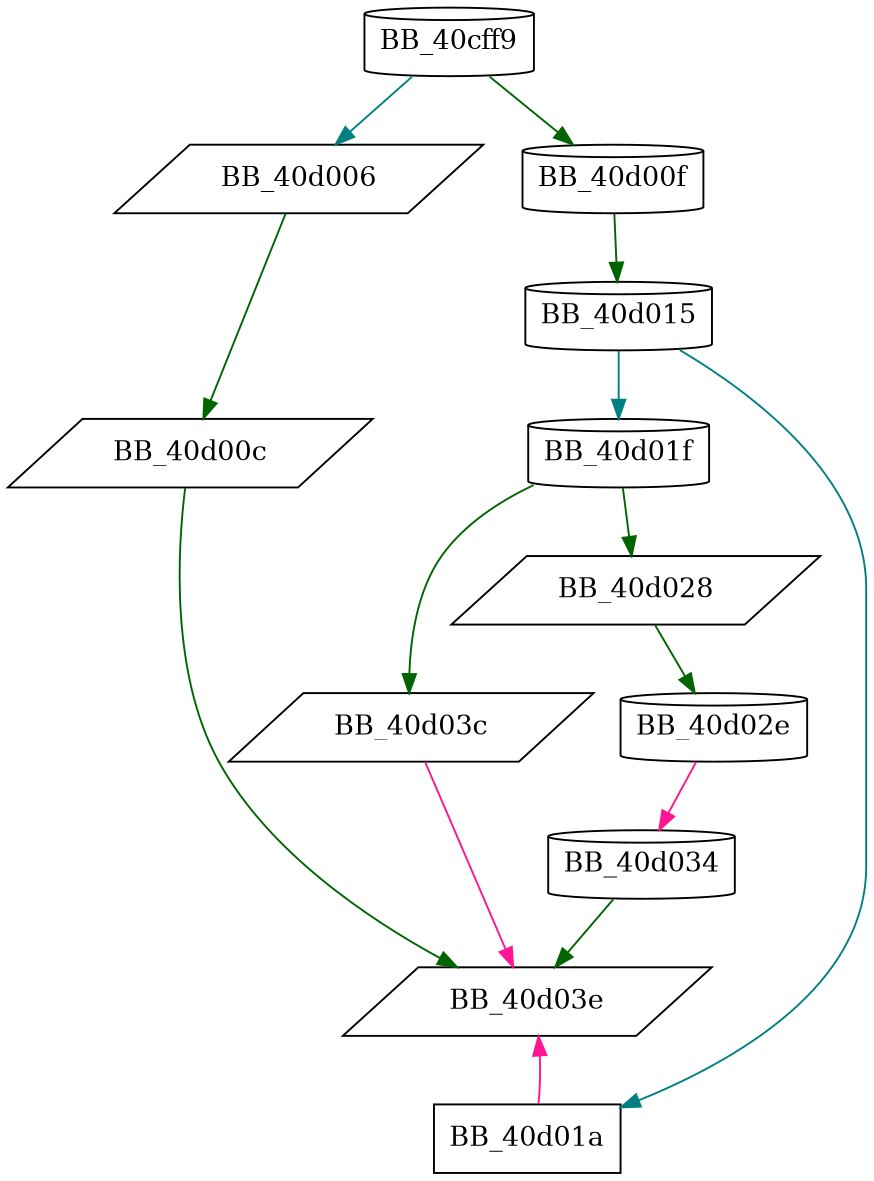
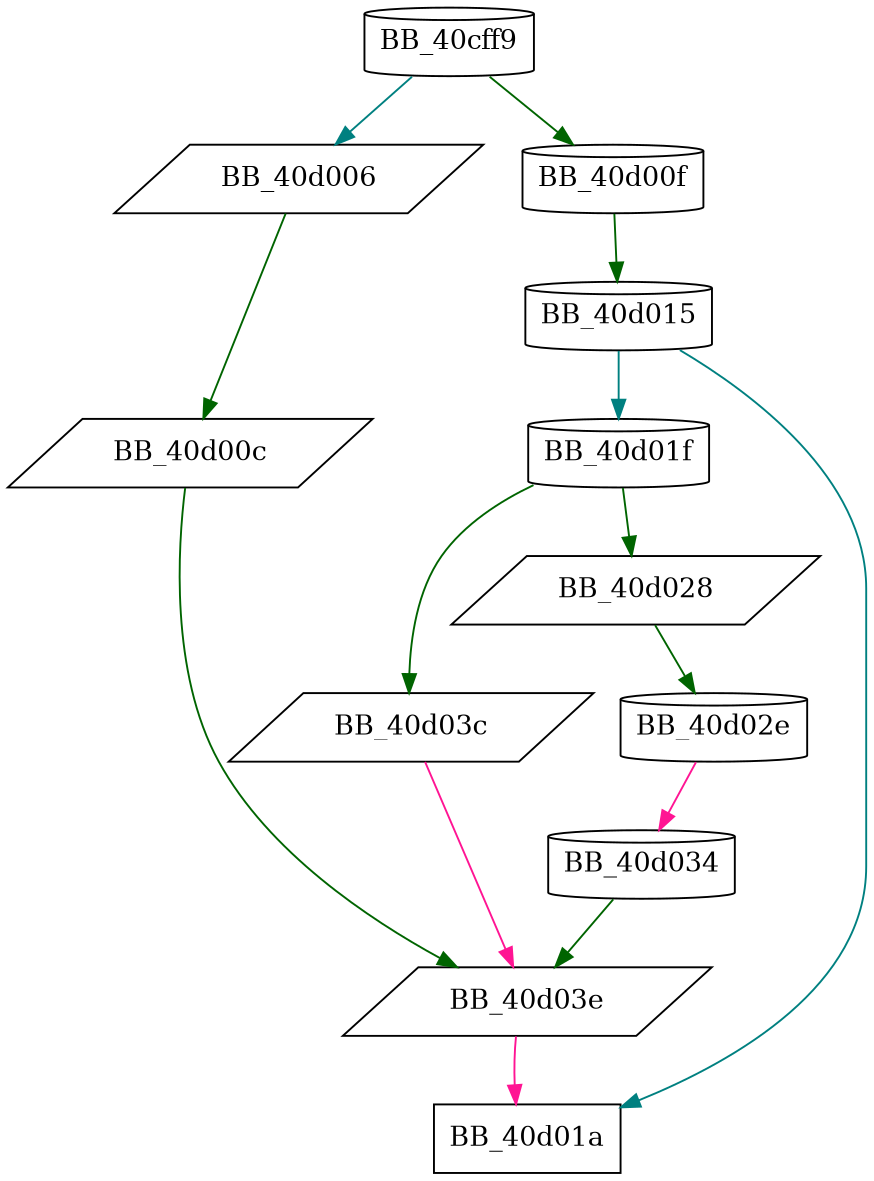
(540, 1080) -> (515, 1061)
